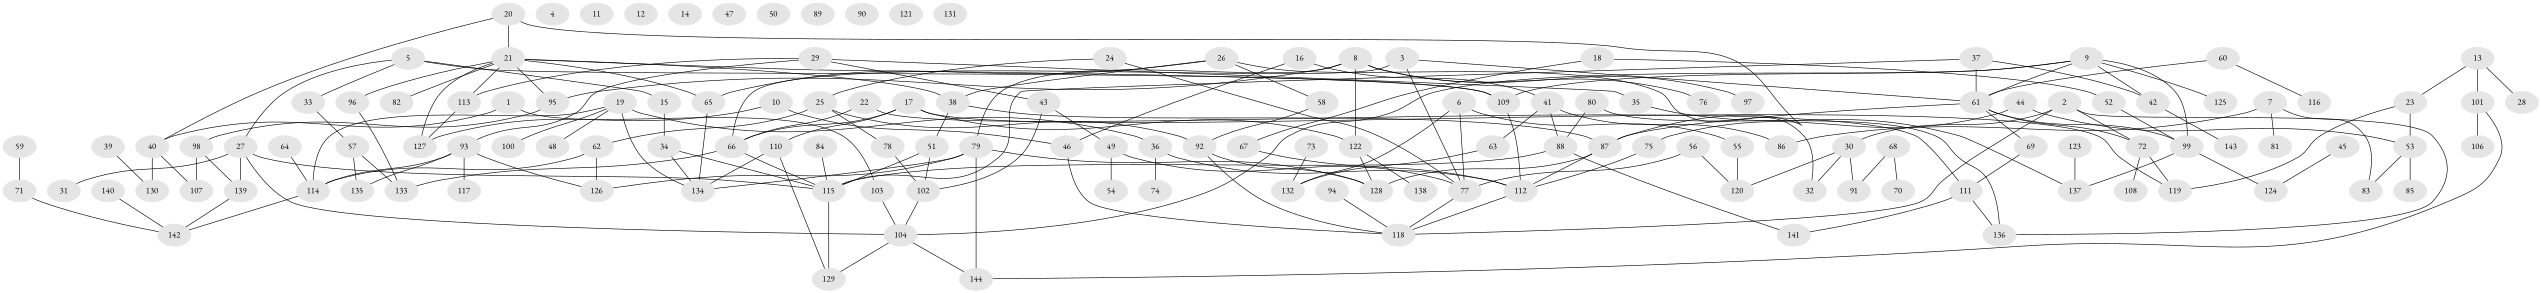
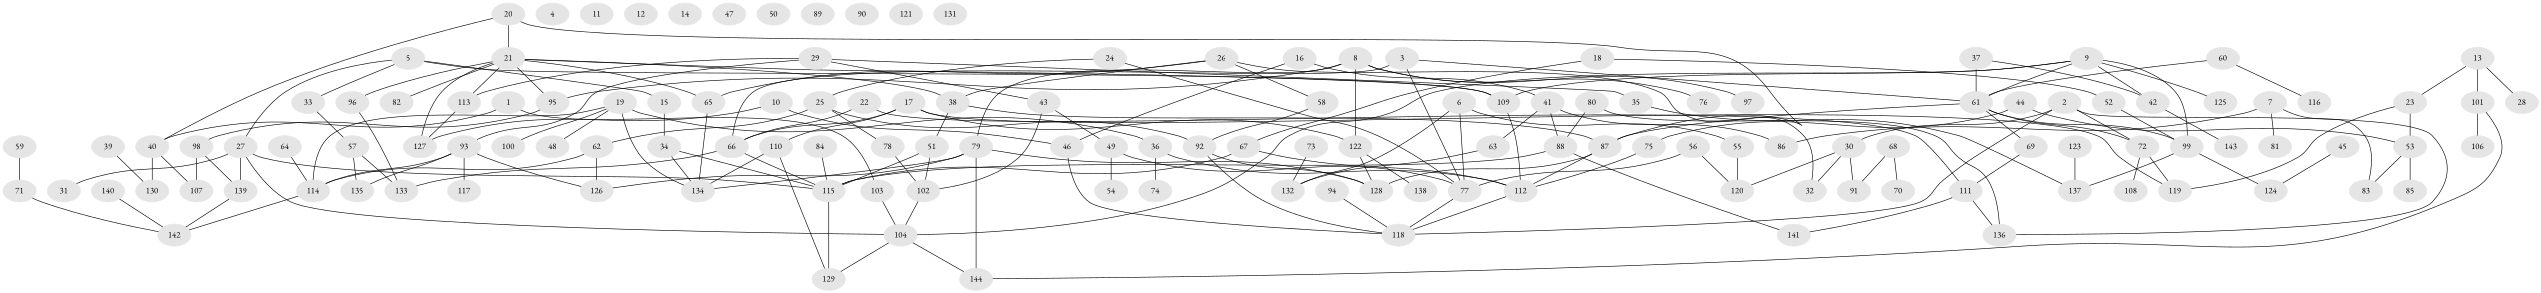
(1607, 70) -> (1037, 171)
